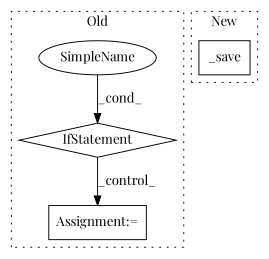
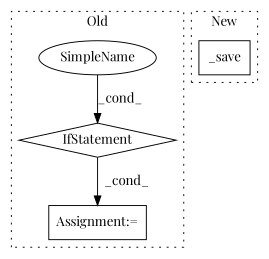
(127, 181) -> (127, 181)
